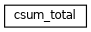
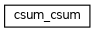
(46, 16) -> (47, 16)
